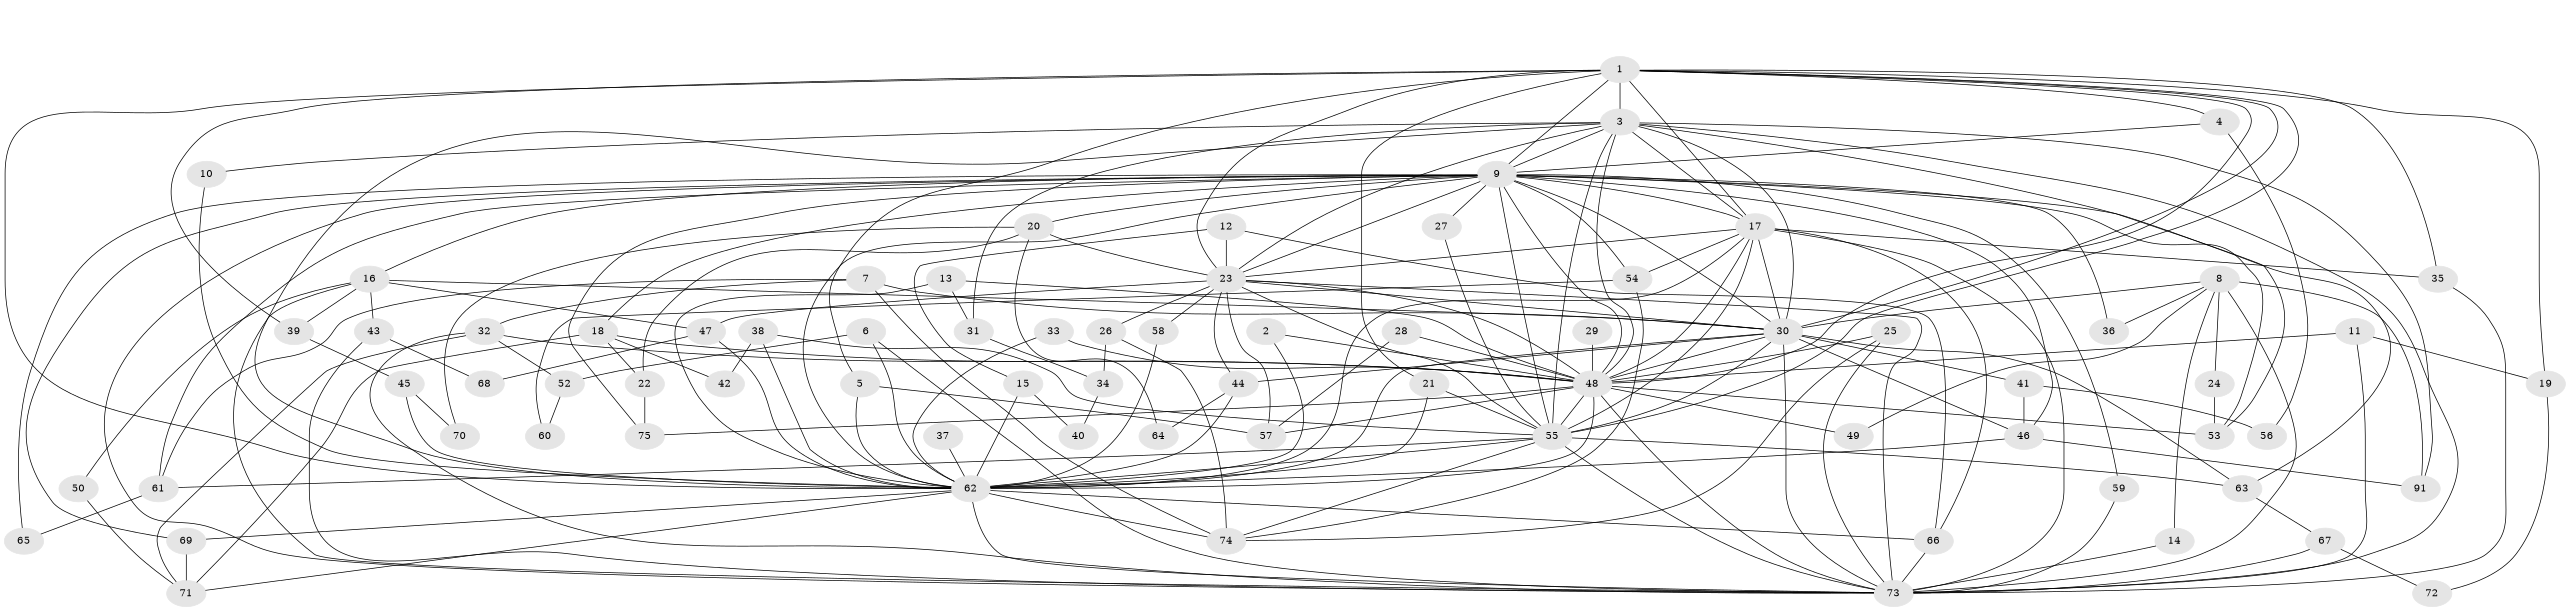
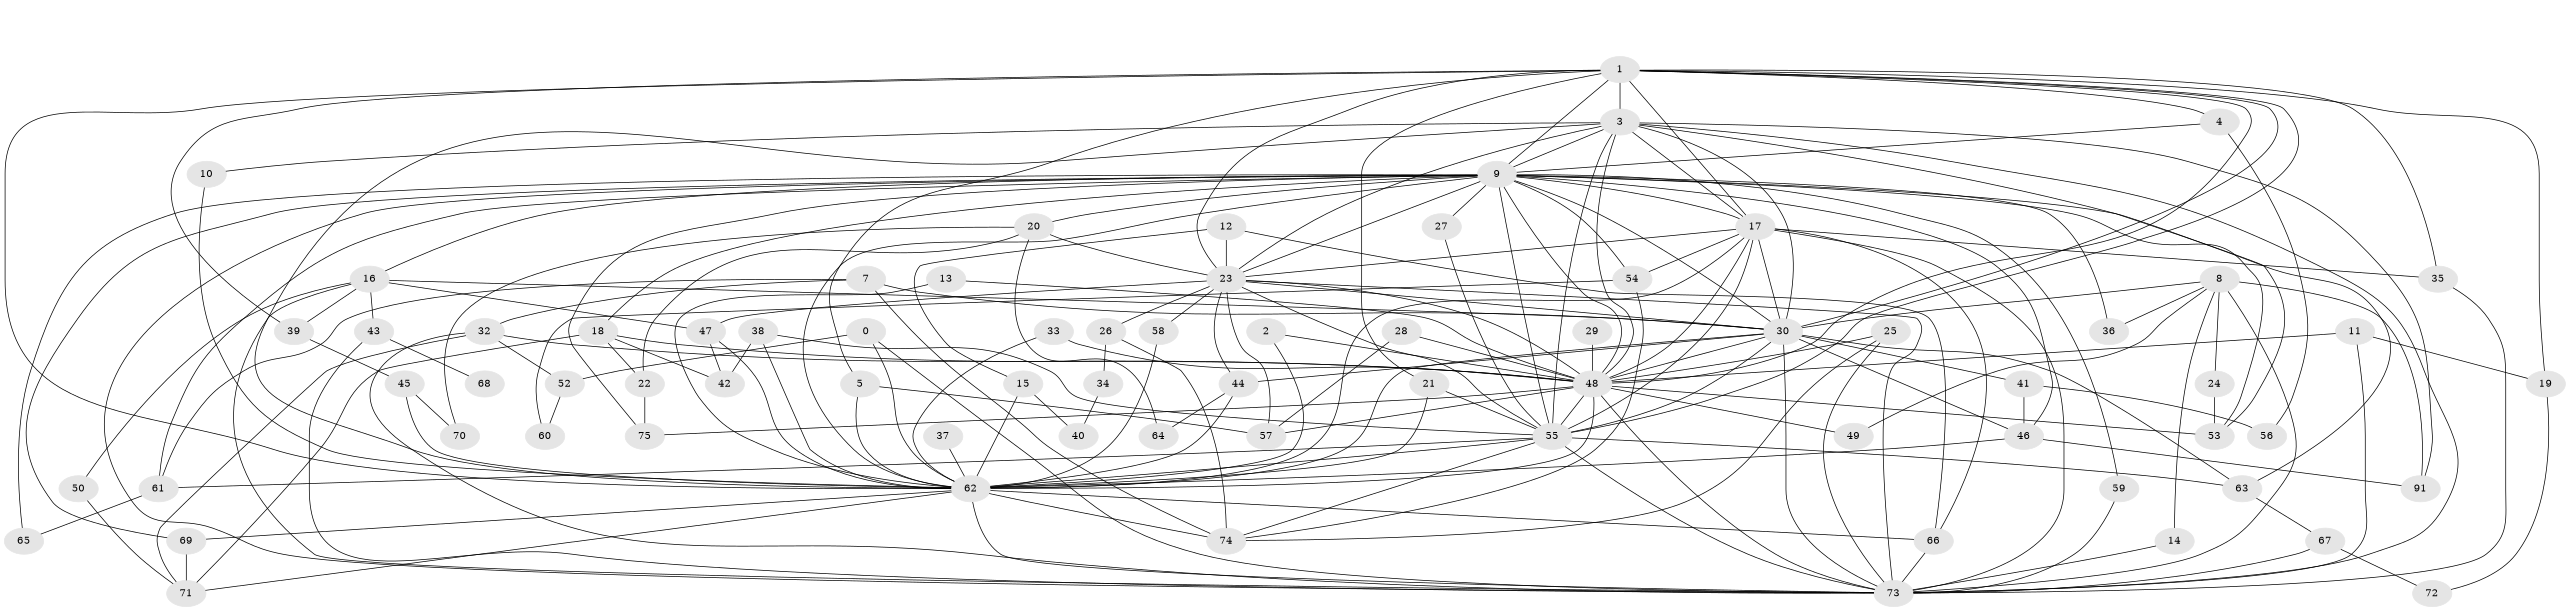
(866, 332) -> (866, 332)
(974, 332) -> none
(595, 358) -> (716, 360)
